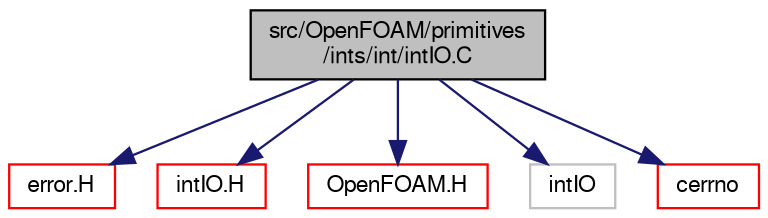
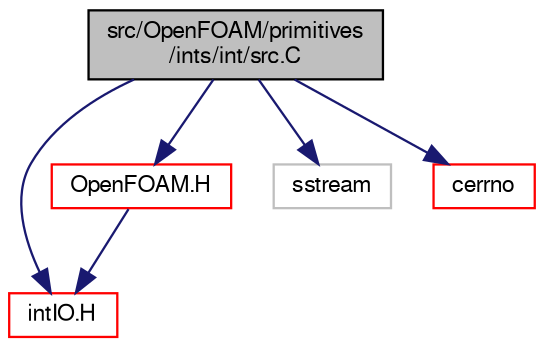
(398, 45) -> (236, 45)
(62, 186) -> none
(573, 186) -> (332, 186)
none -> (108, 241)
